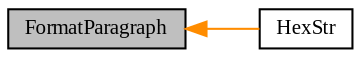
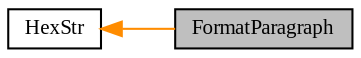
(233, 29) -> (149, 29)
